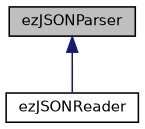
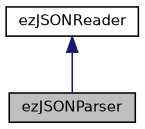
(72, 73) -> (72, 73)
